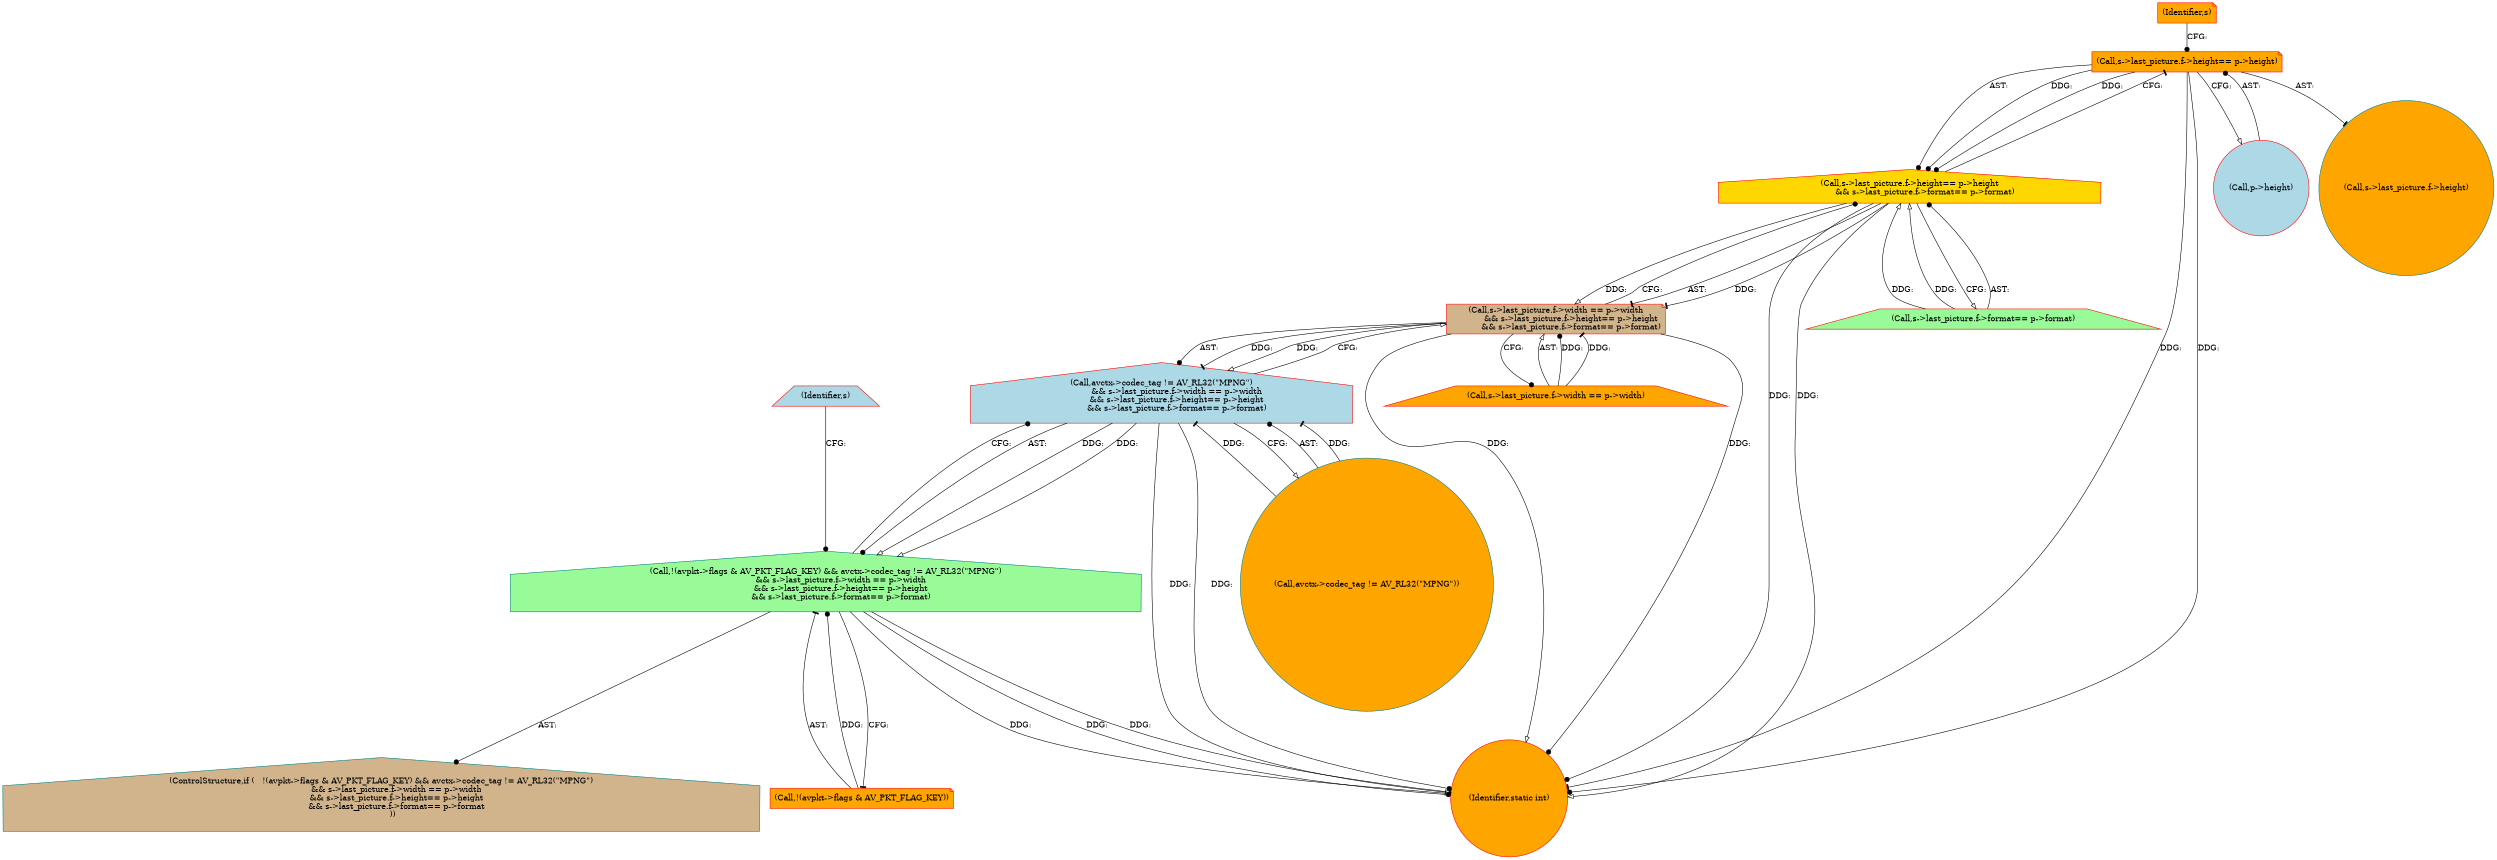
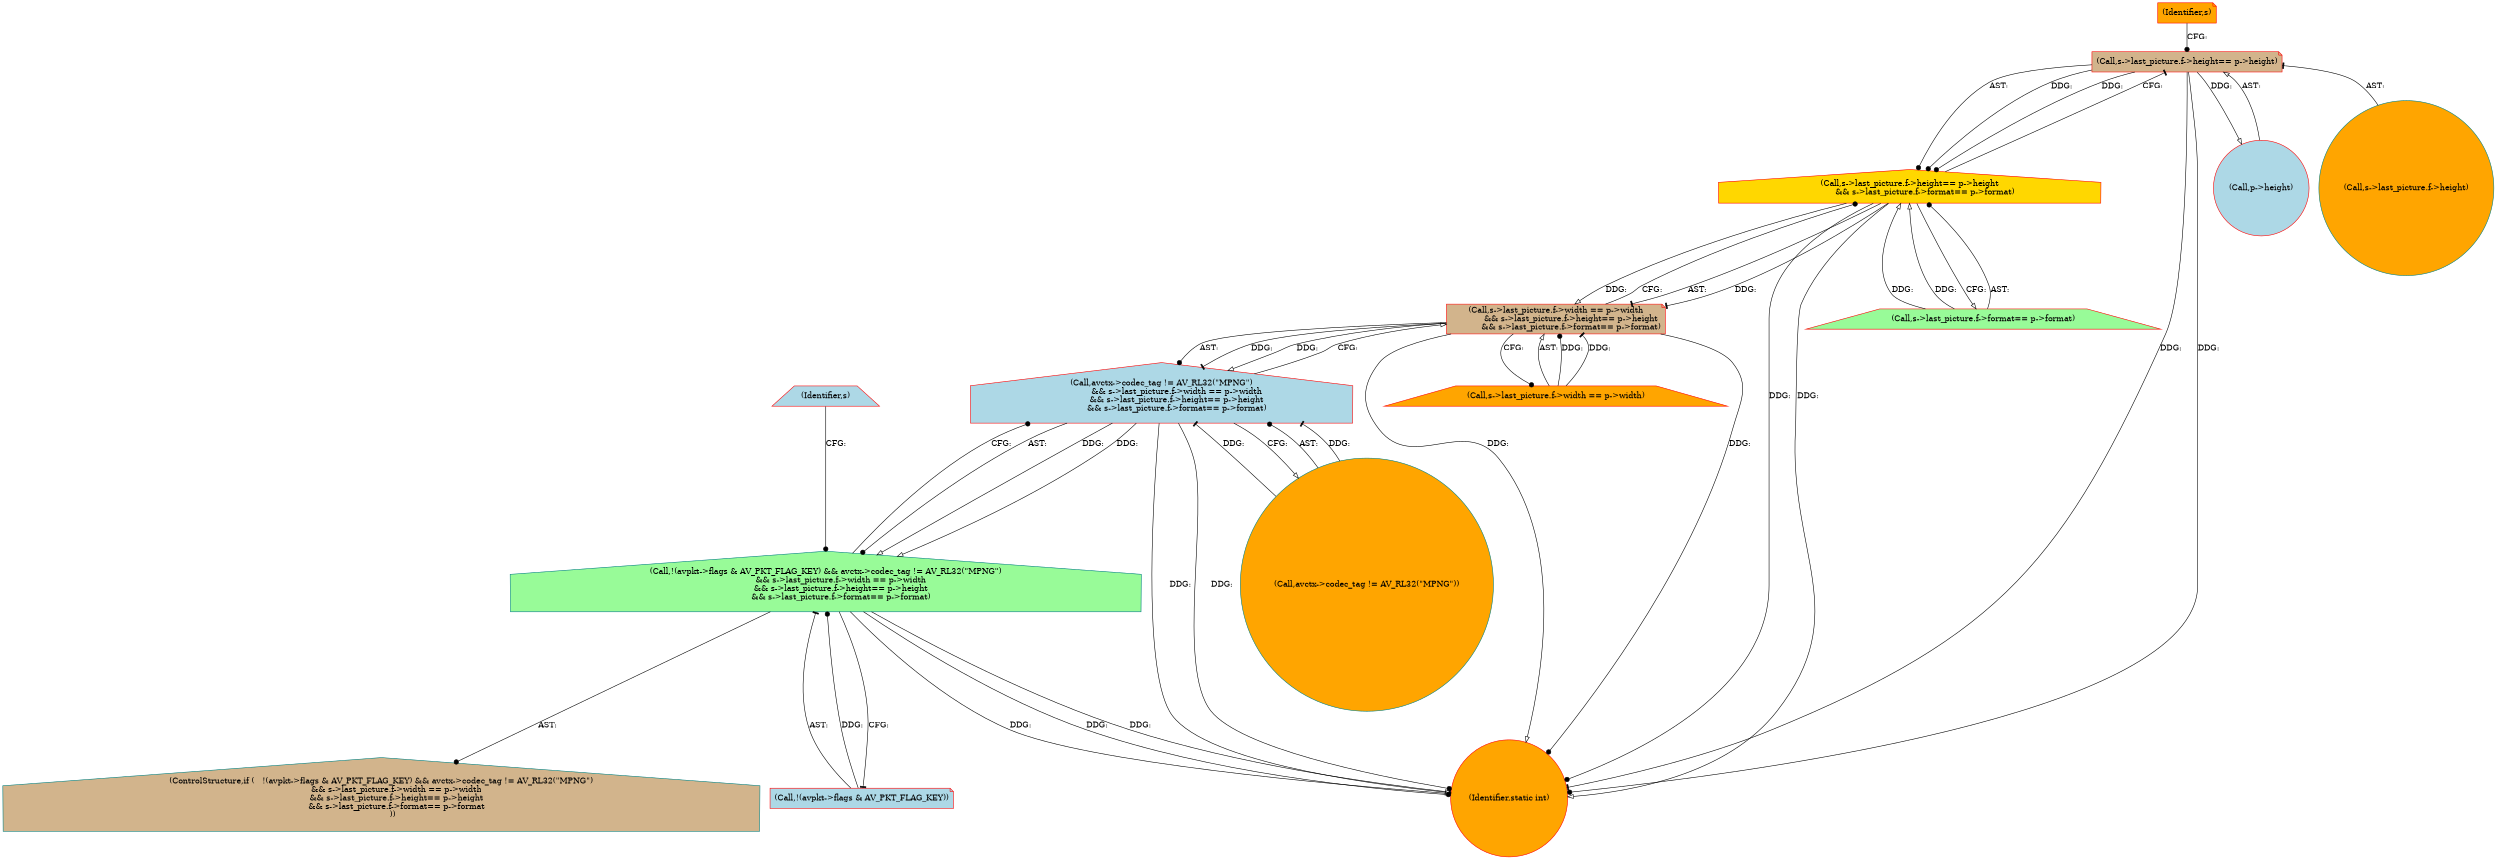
(2187, 62) -> (2187, 62)
(2223, 86) -> (2223, 86)
(2296, 91) -> (2337, 74)
(2250, 104) -> (2250, 104)
(862, 798) -> (862, 798)
